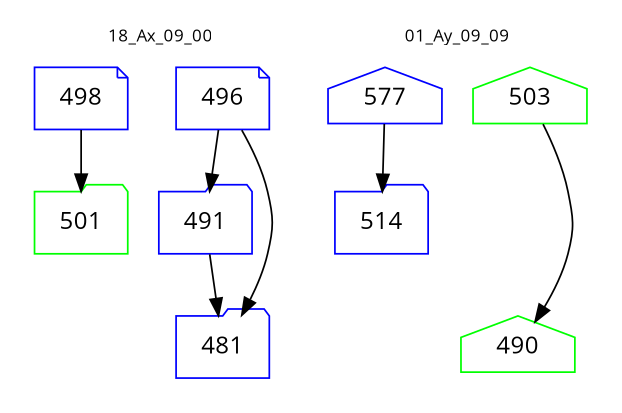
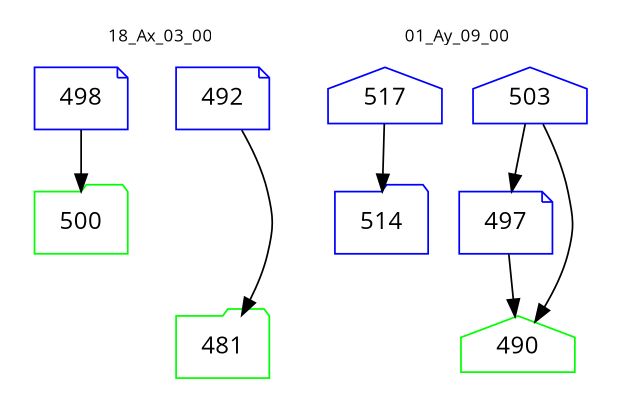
(161, 37) -> (161, 37)
(457, 37) -> (457, 37)
(223, 98) -> (223, 98)
(385, 98) -> (385, 98)
(530, 98) -> (530, 98)
(81, 223) -> (81, 223)
(205, 223) -> none
none -> (506, 223)
(223, 347) -> (223, 347)
